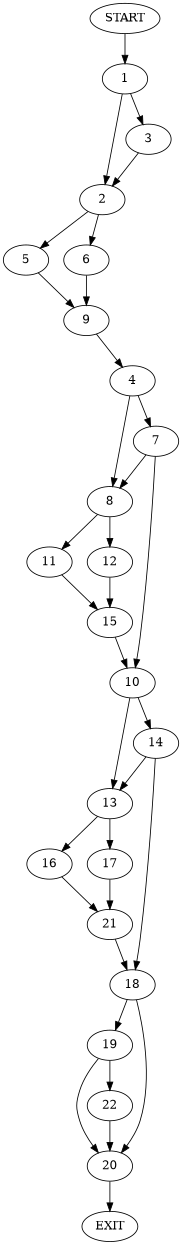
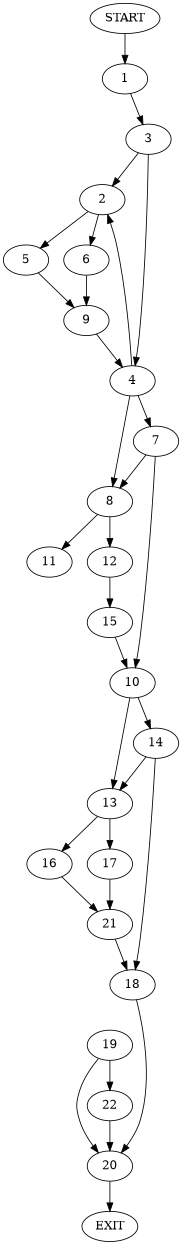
(114, 135) -> (125, 294)
none -> (145, 256)
(77, 589) -> none
(123, 1011) -> none
